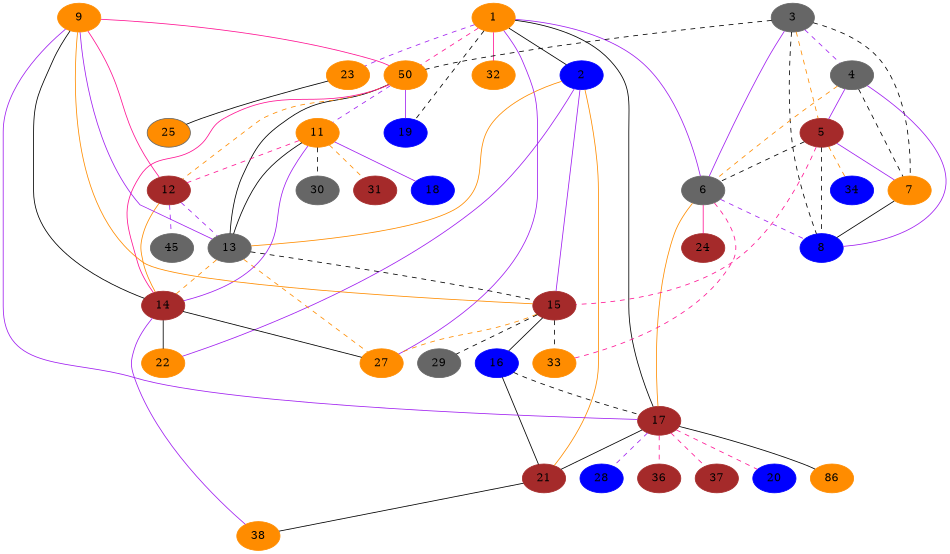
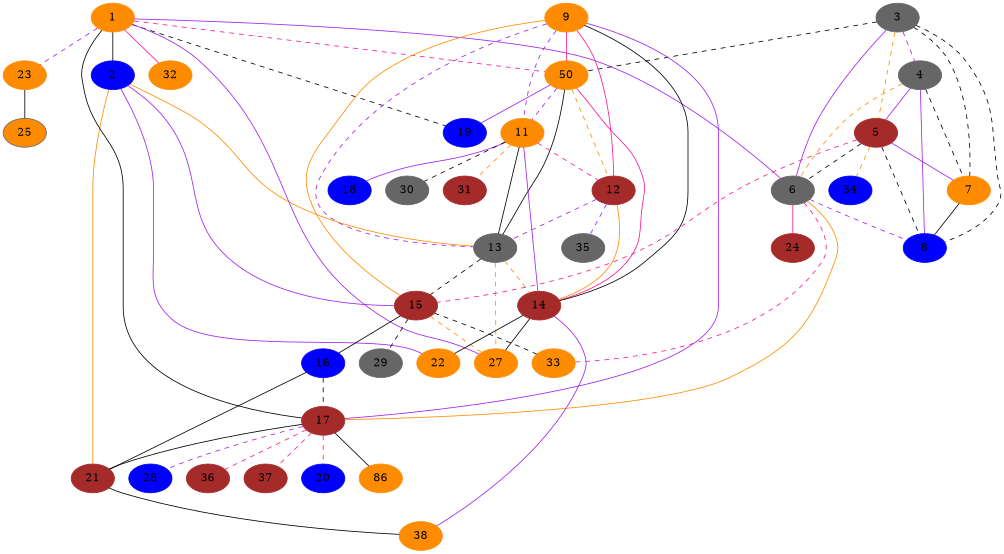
none -> (532, 77)
(112, 160) -> (345, 142)
(172, 248) -> (583, 248)
